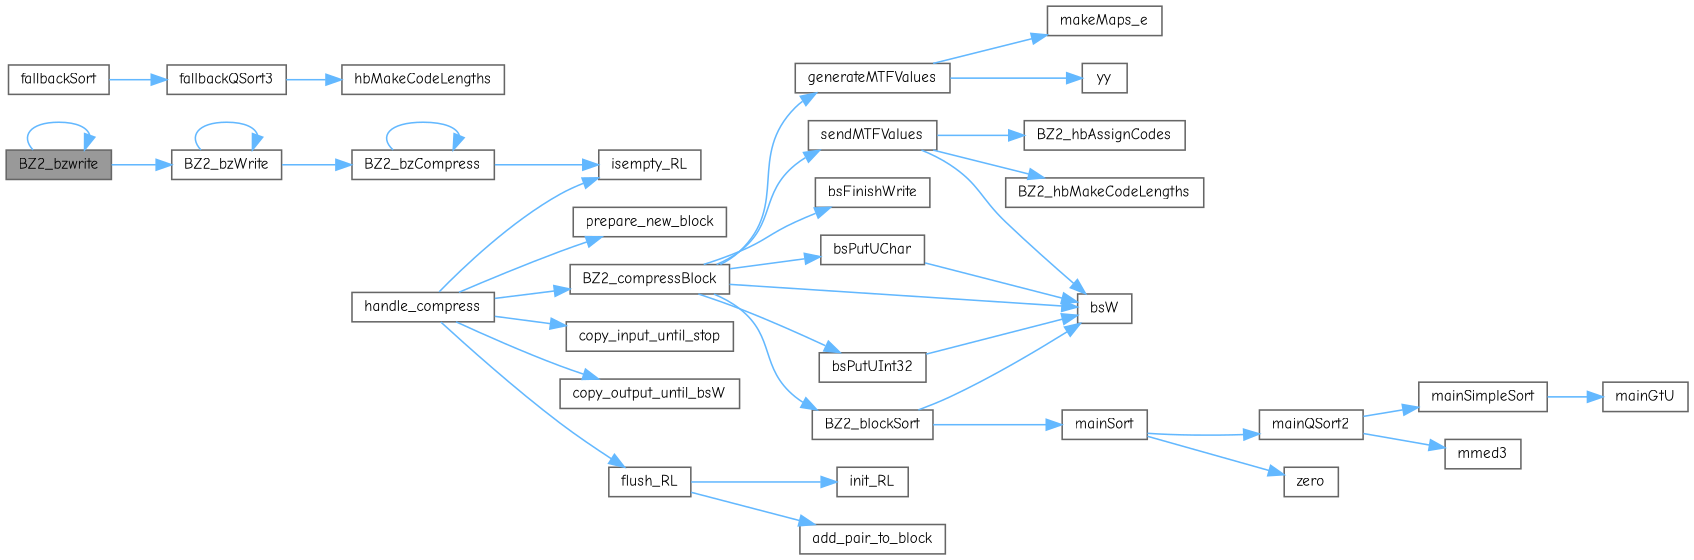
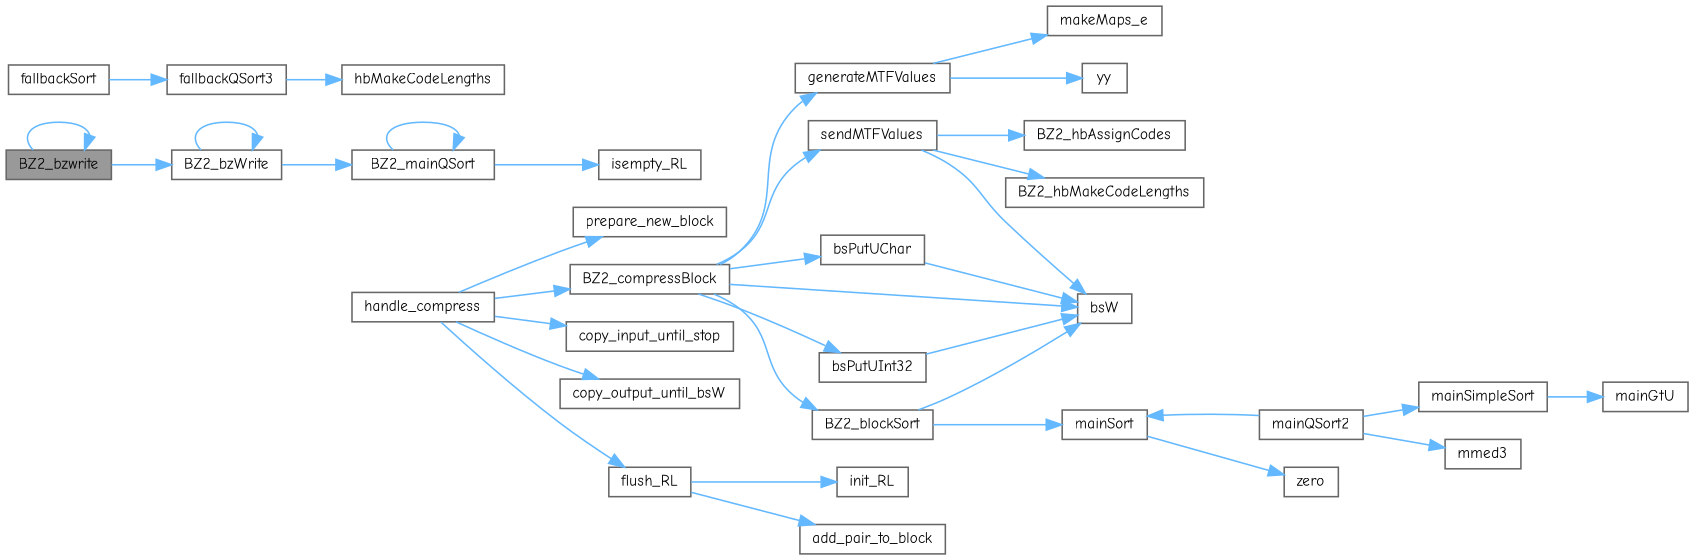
(423, 165) -> (423, 165)
(873, 193) -> none
(507, 231) -> none
(1196, 435) -> (1211, 414)
